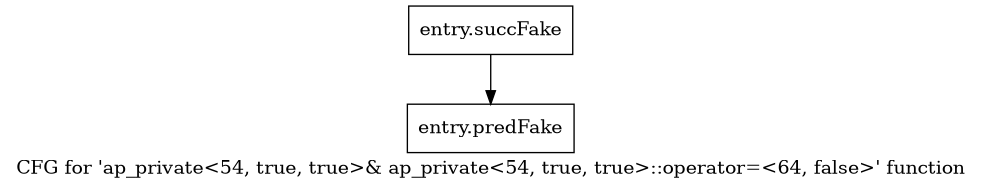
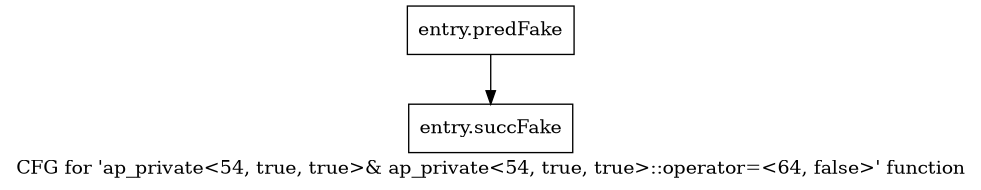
(491, 73) -> (491, 73)
